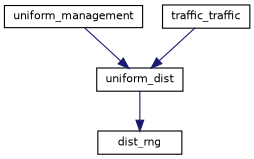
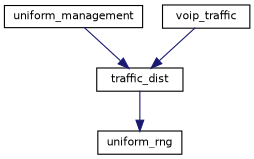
(206, 17) -> (206, 17)
(140, 80) -> (140, 80)
(140, 143) -> (140, 143)
